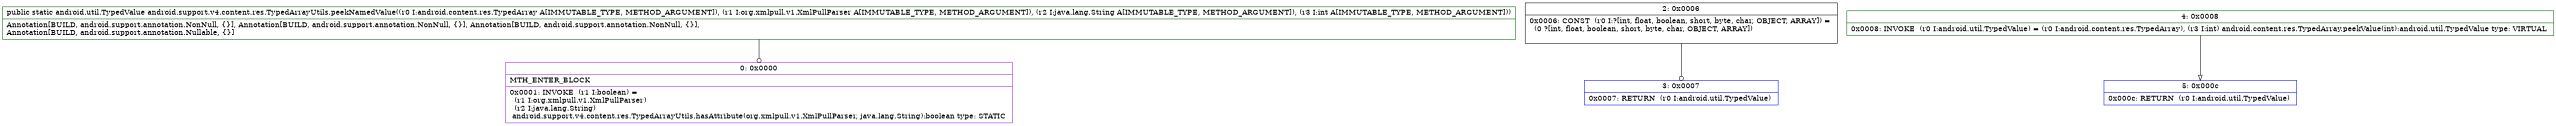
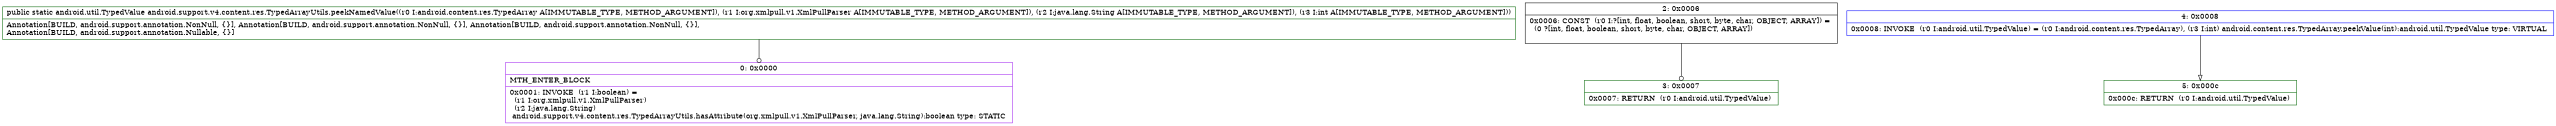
(2200, 23) -> (2200, 23)
(1681, 93) -> (1681, 93)
(2200, 93) -> (2200, 93)
